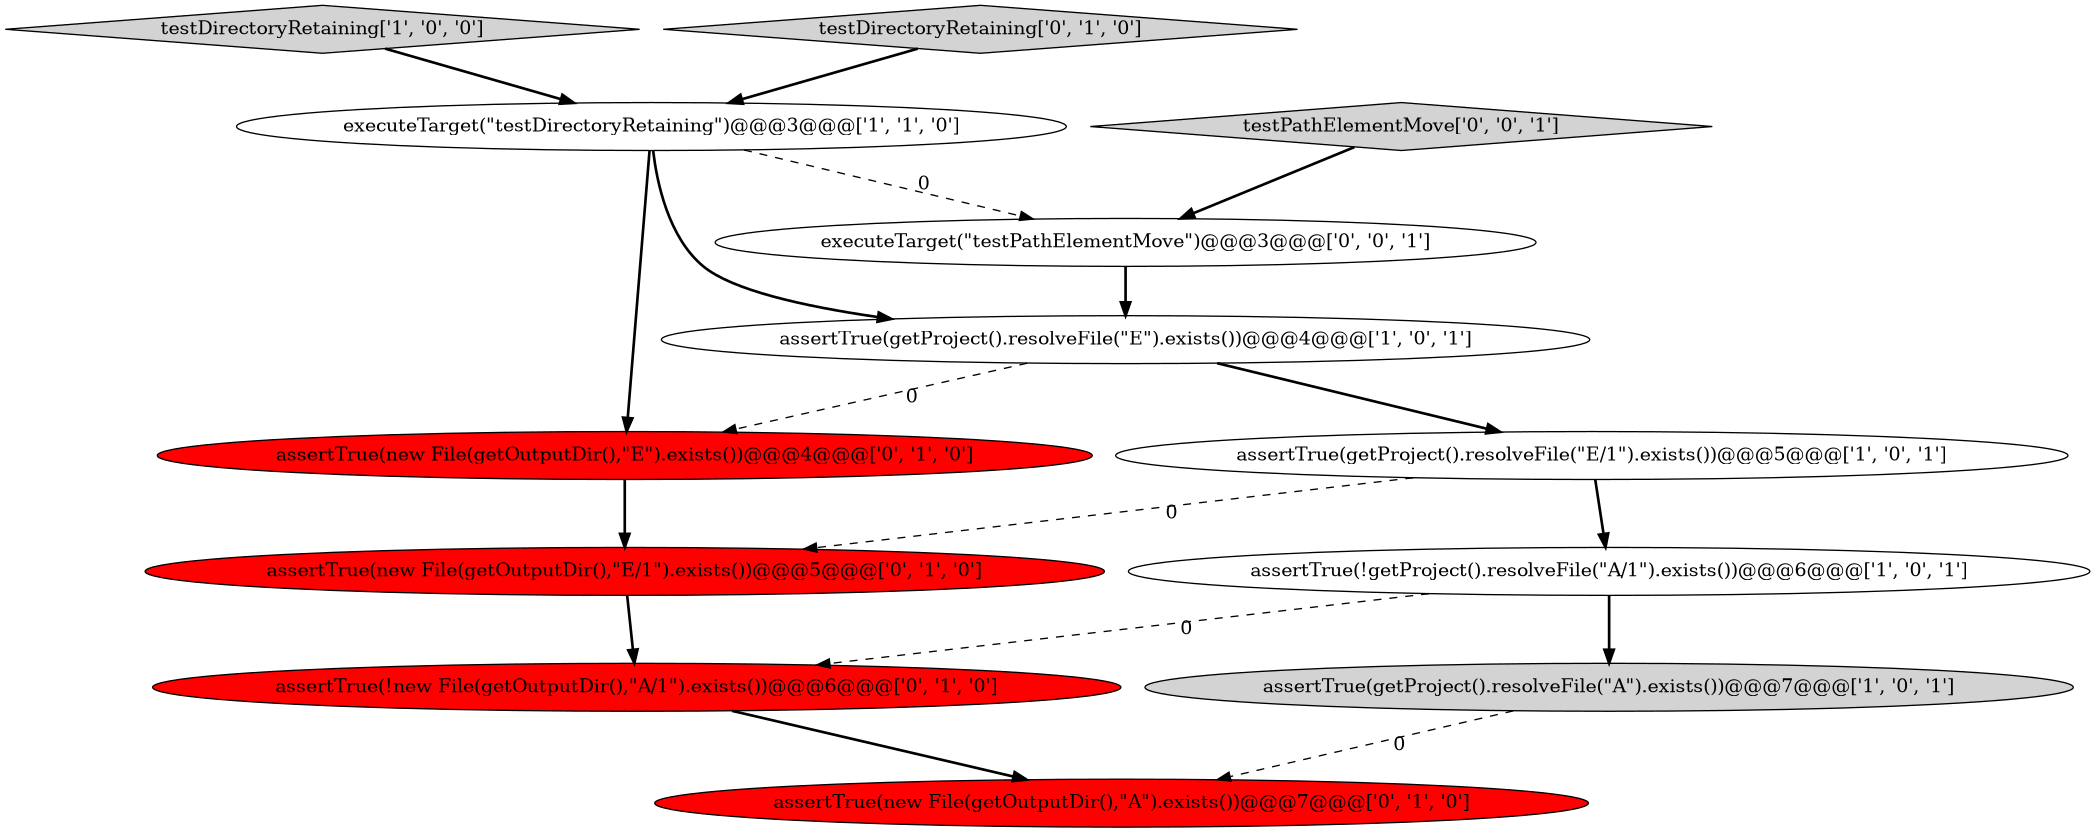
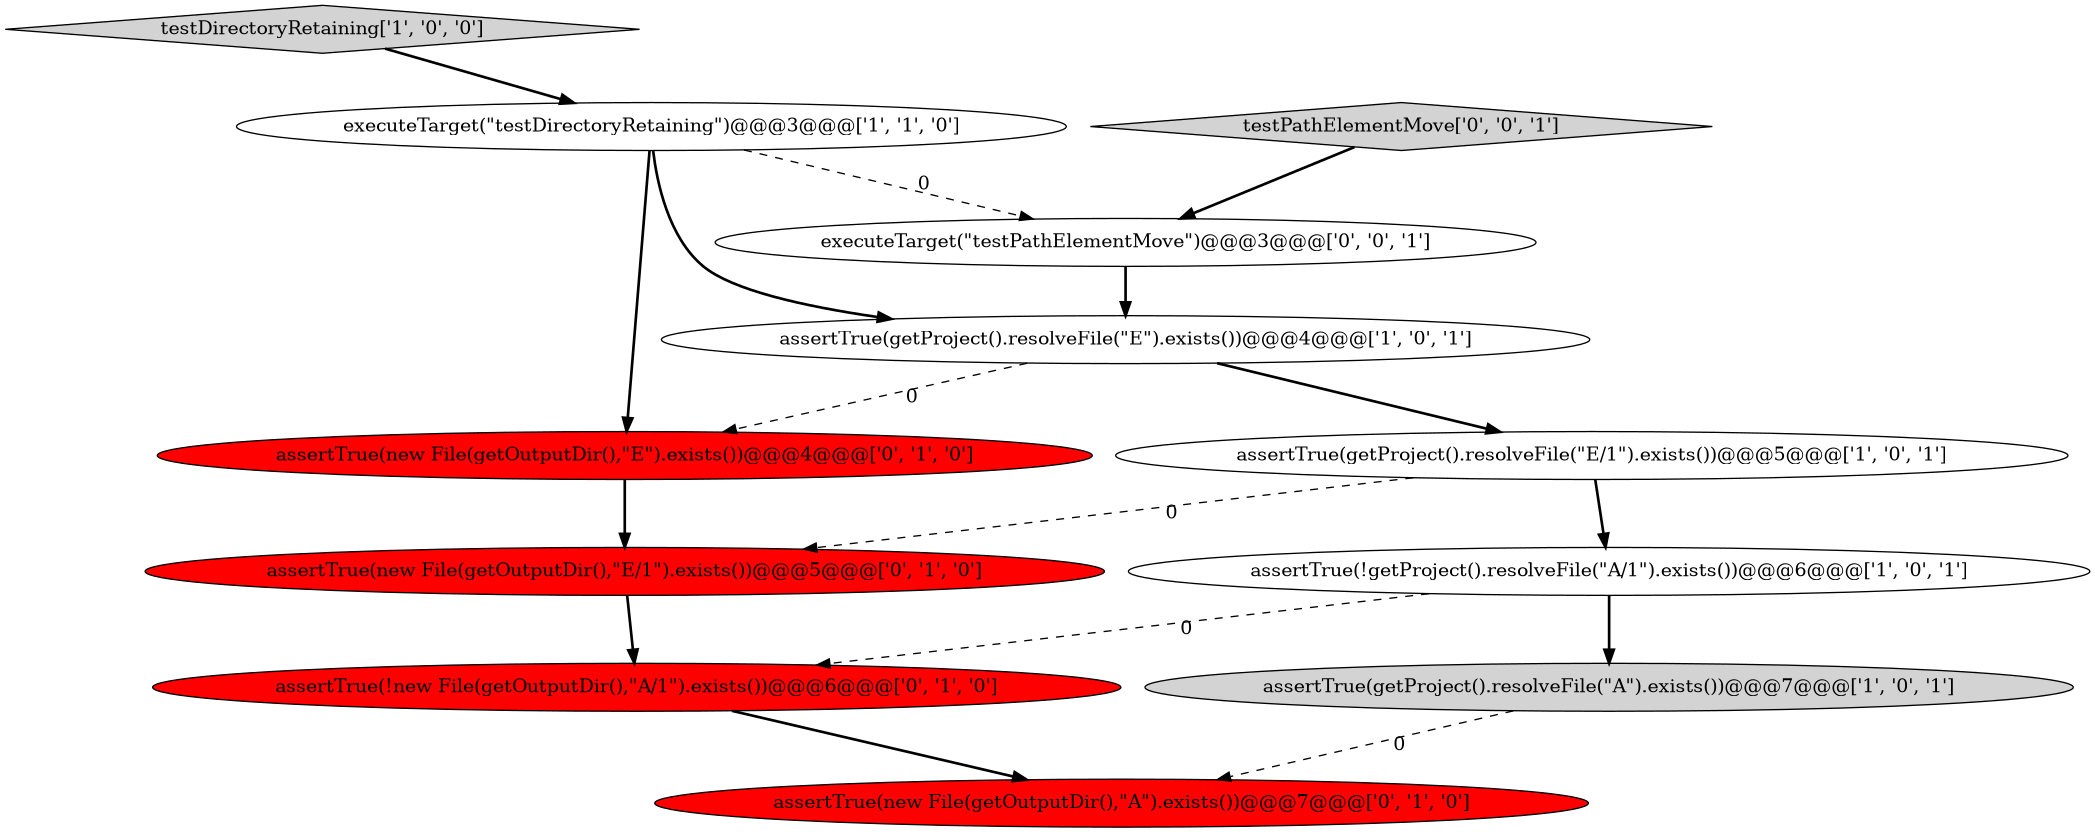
(980, 29) -> none
